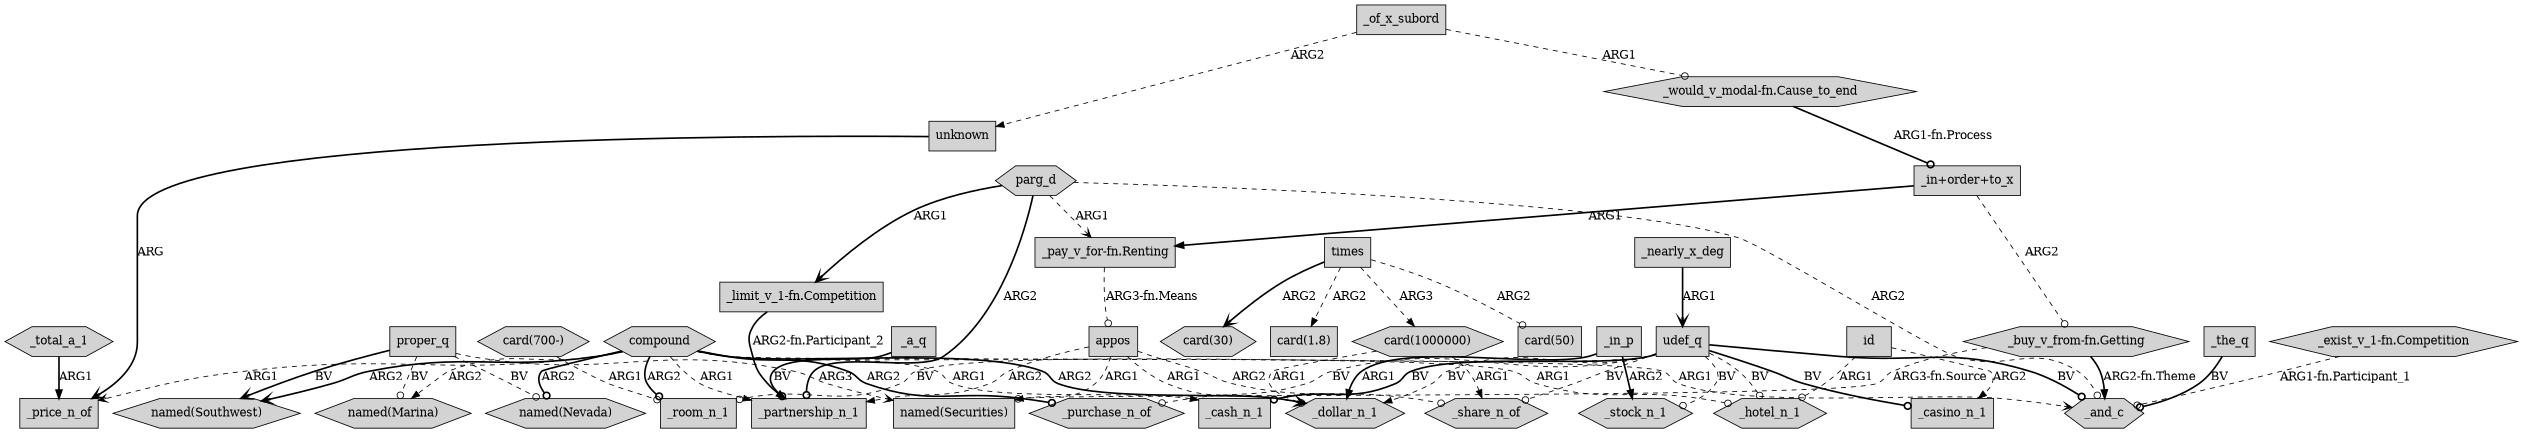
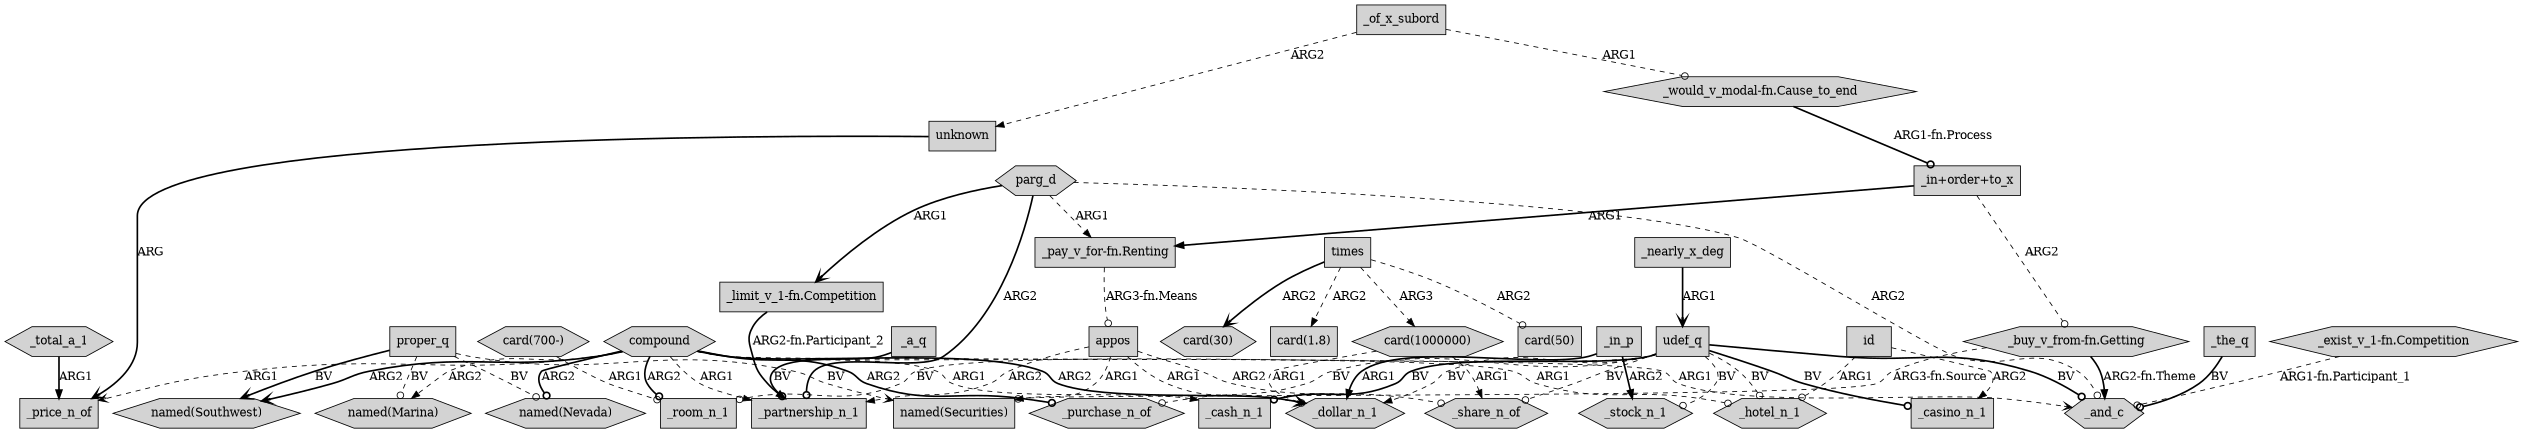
(1067, 214) -> (1067, 214)
(836, 377) -> (836, 377)
